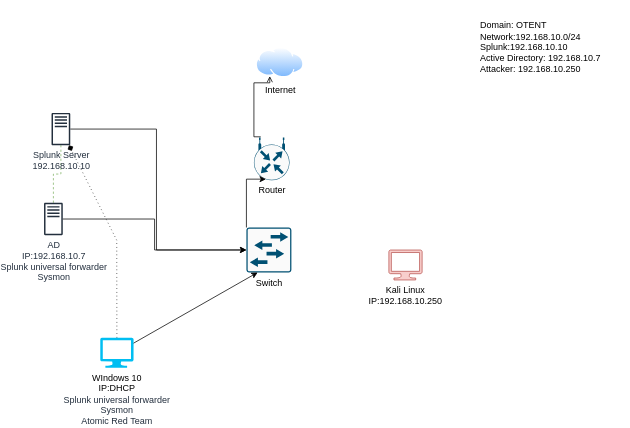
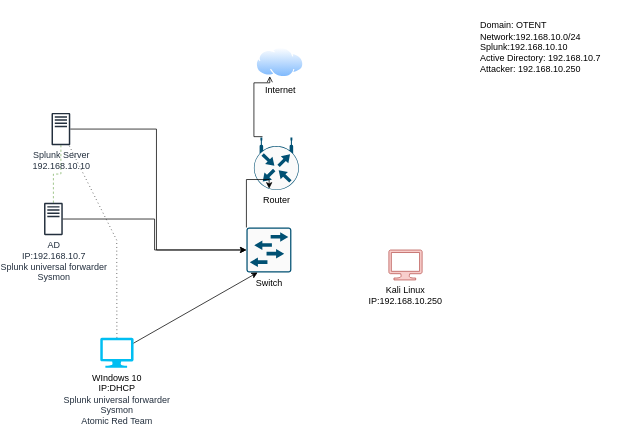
(72, 151) -> (71, 149)
(272, 159) -> (276, 164)
